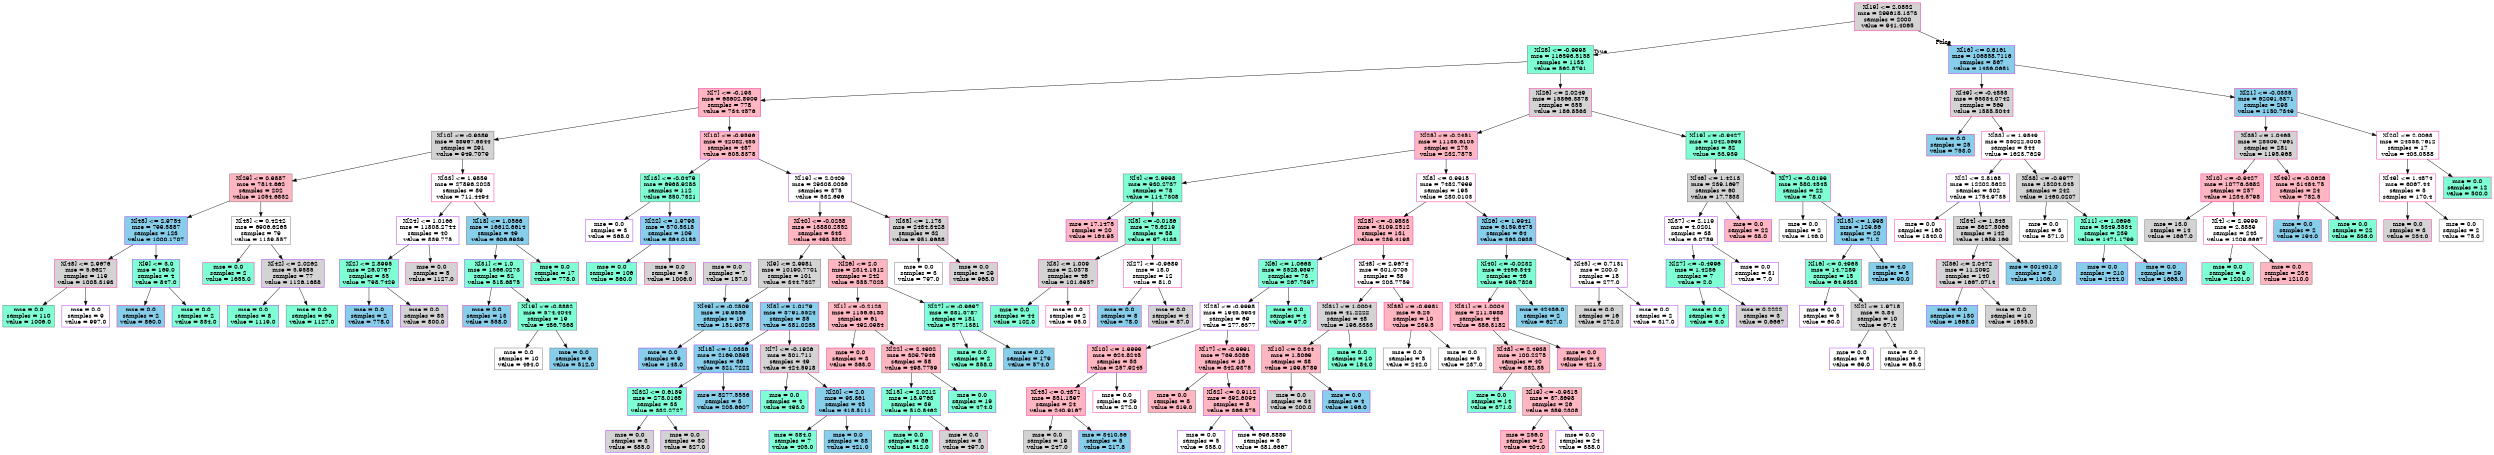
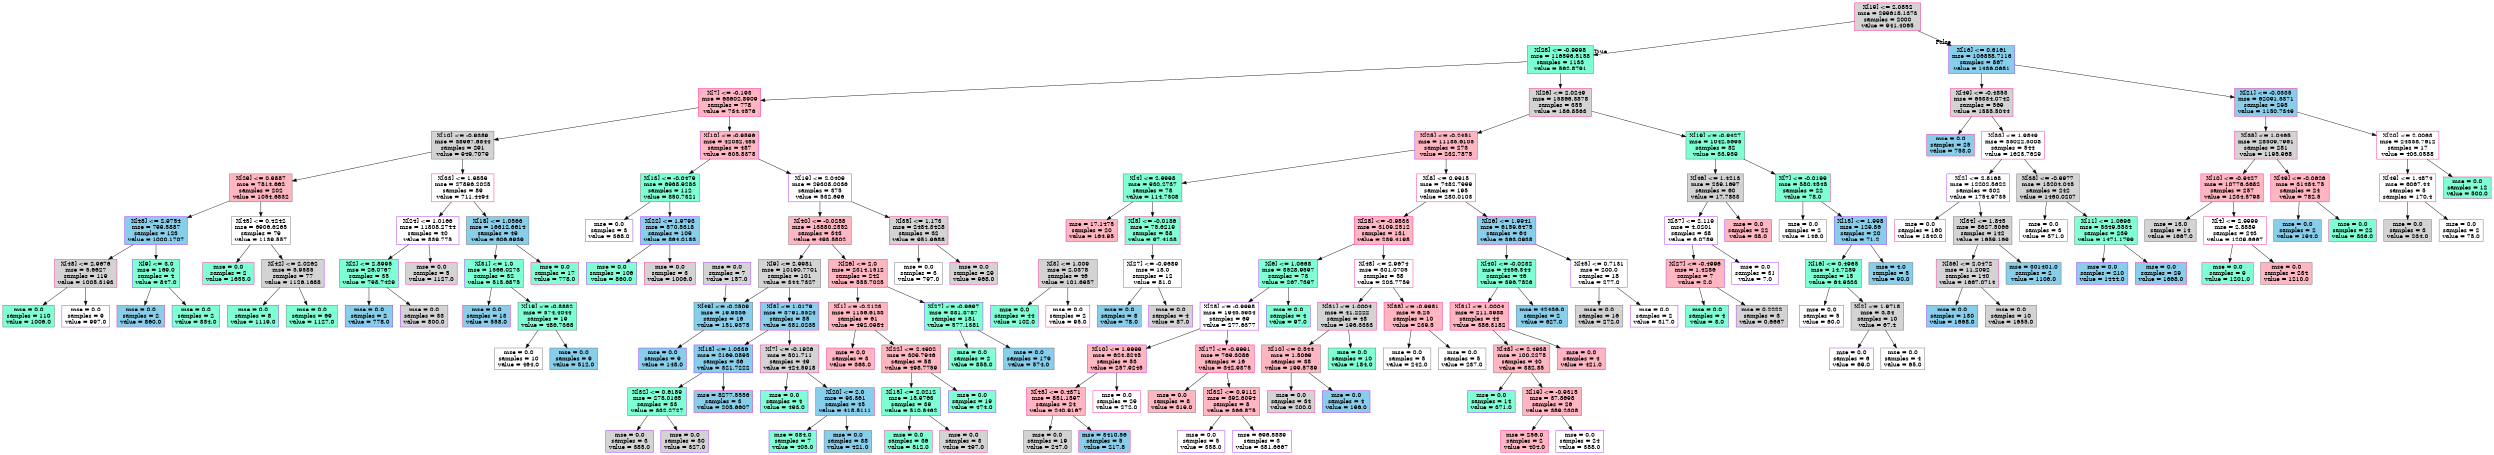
(1112, 251) -> none
(1695, 273) -> (1695, 273)
